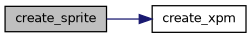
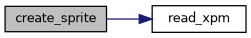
(199, 19) -> (199, 19)
